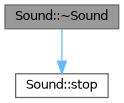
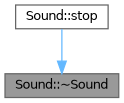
(62, 45) -> (62, 45)
